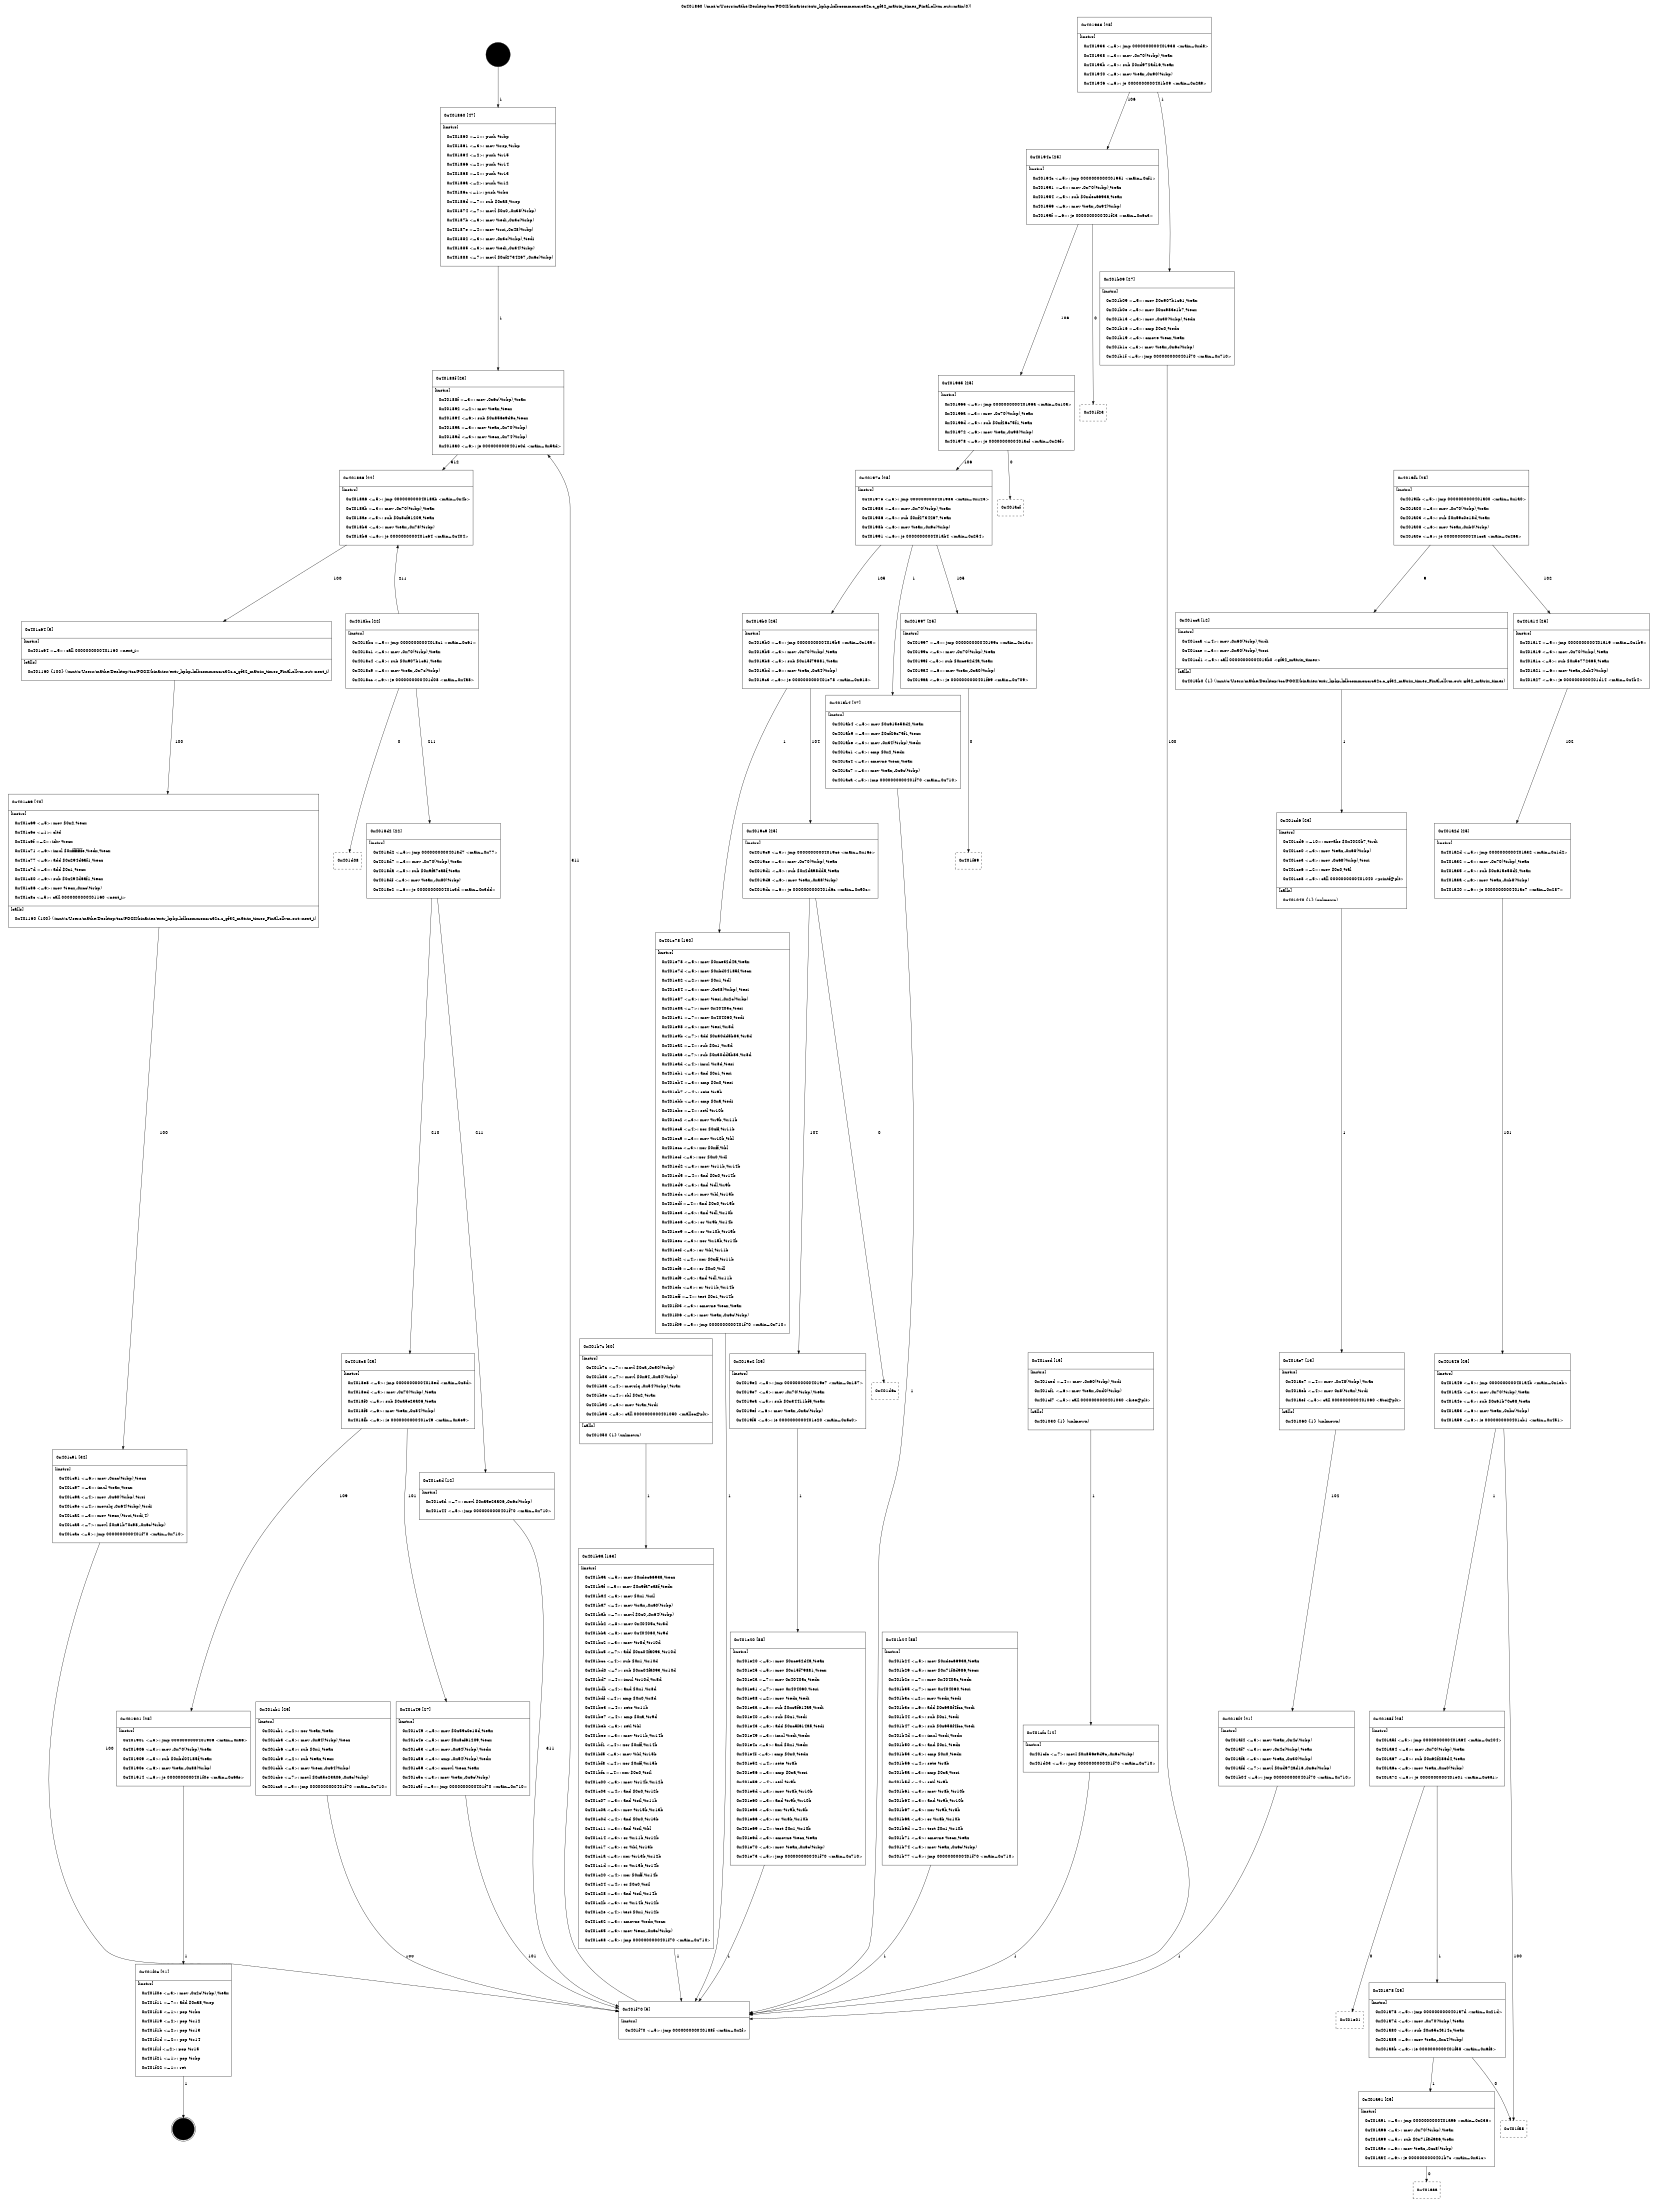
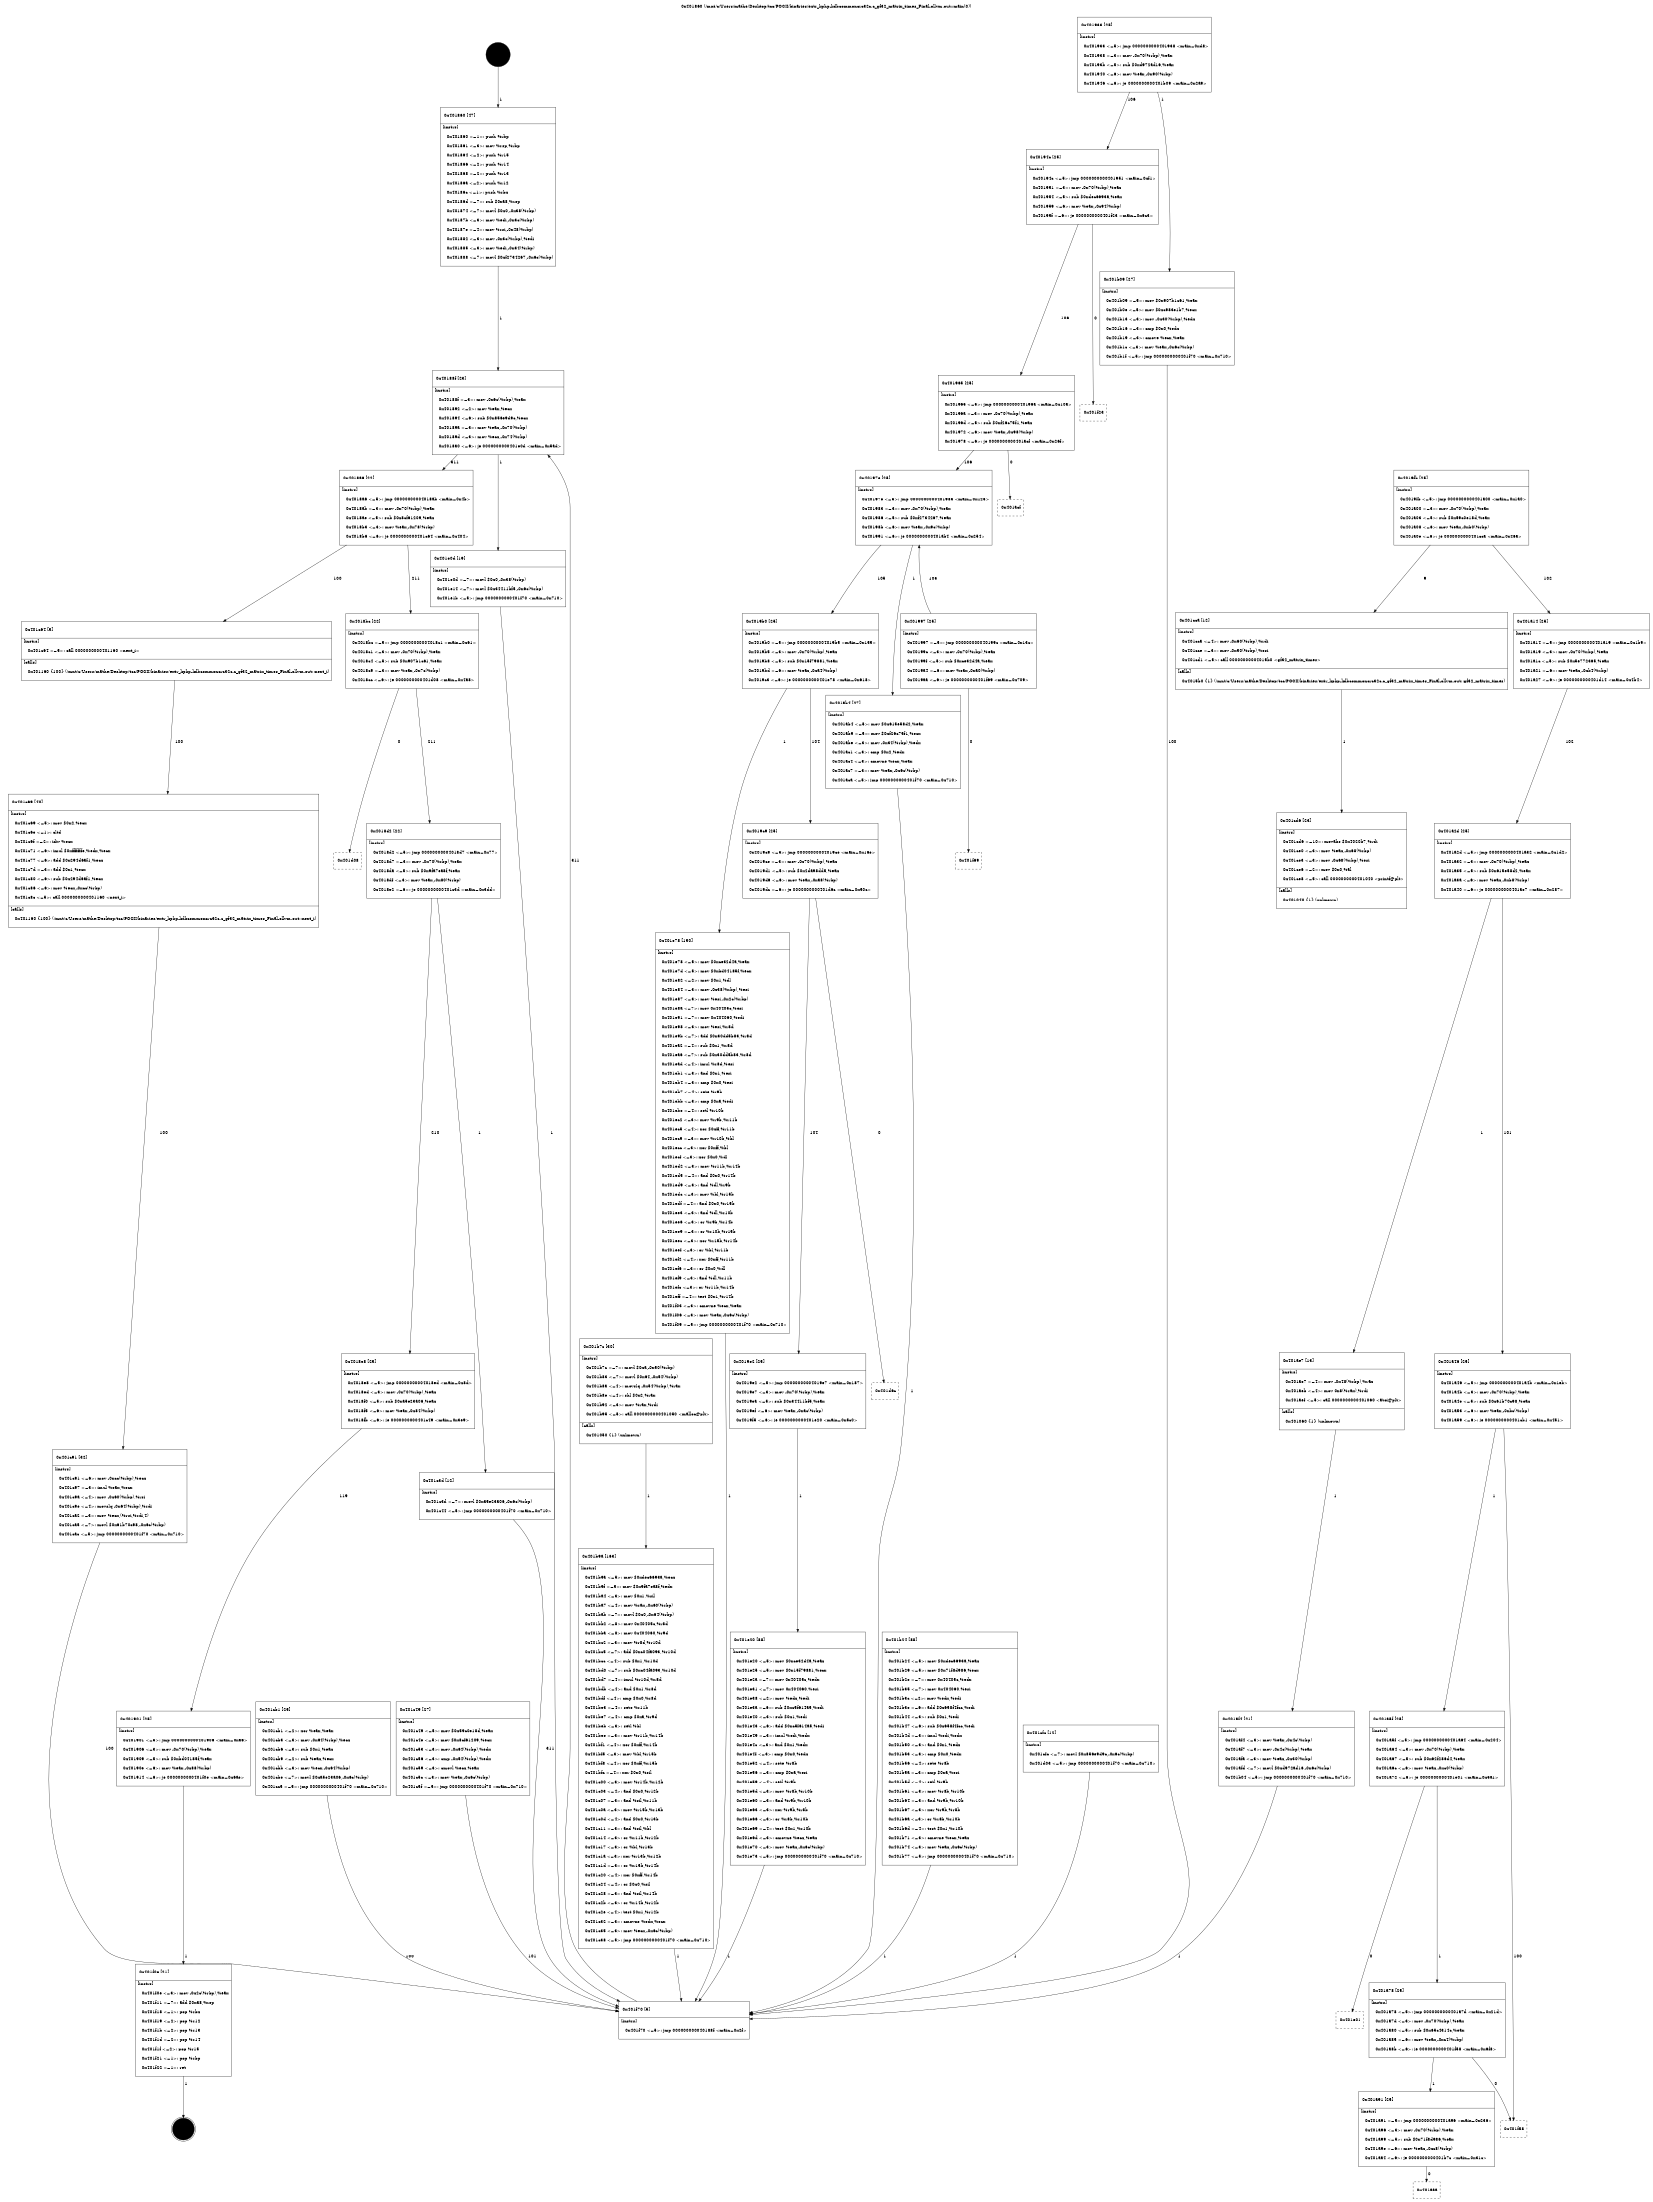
(454, 462) -> (454, 462)
(947, 578) -> (921, 582)
none -> (498, 579)
(395, 581) -> (409, 578)
(1342, 1129) -> (1423, 1124)
(479, 1133) -> (479, 1133)
(1091, 1391) -> none
(343, 1496) -> (343, 1496)
(1335, 1496) -> (1335, 1496)
(411, 1566) -> none
